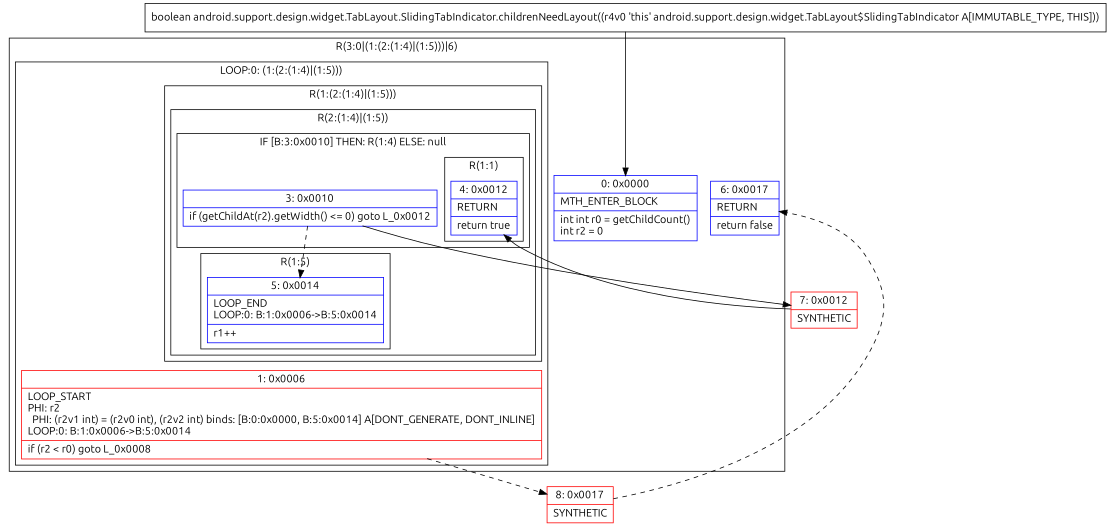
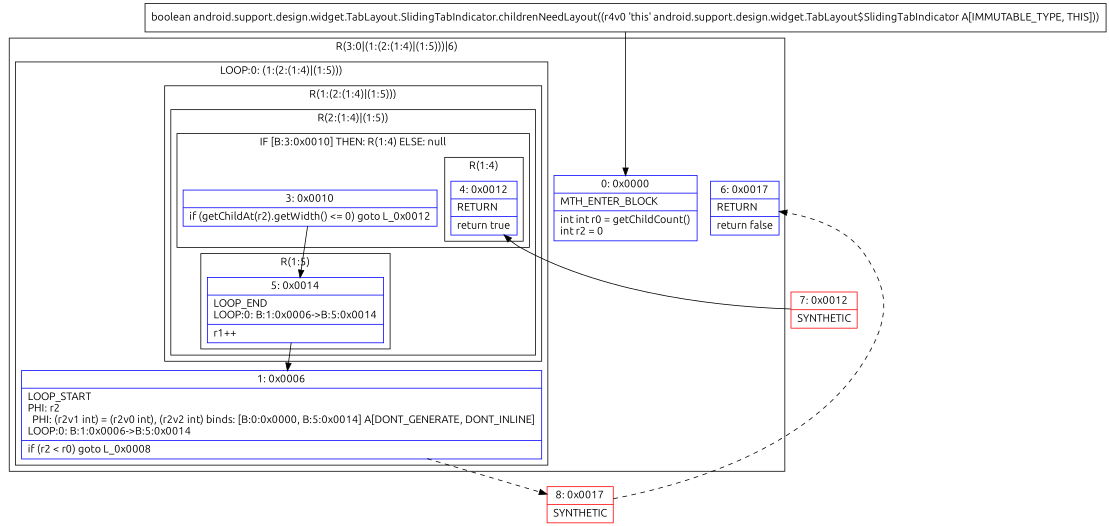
(484, 166) -> (484, 166)
(305, 243) -> (305, 243)
(529, 265) -> none
none -> (290, 353)
(282, 415) -> (282, 415)
